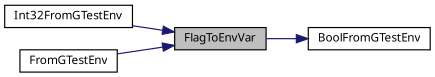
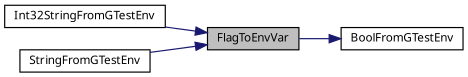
(69, 16) -> (85, 16)
(69, 61) -> (85, 61)
